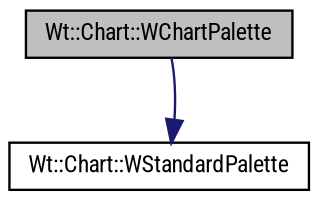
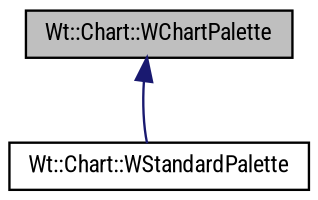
(175, 89) -> (144, 112)
